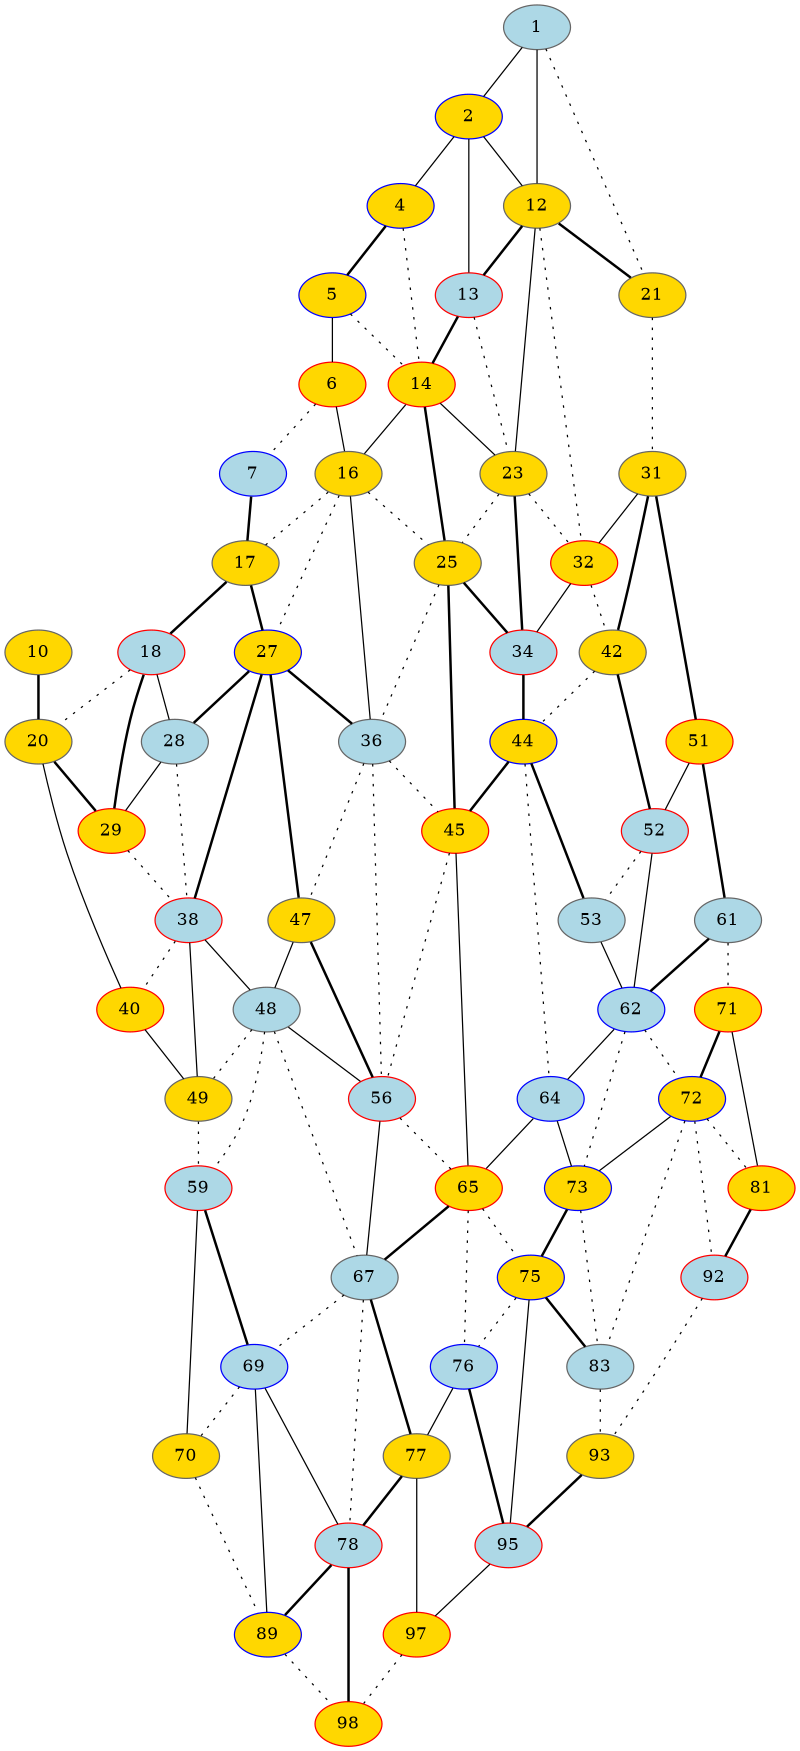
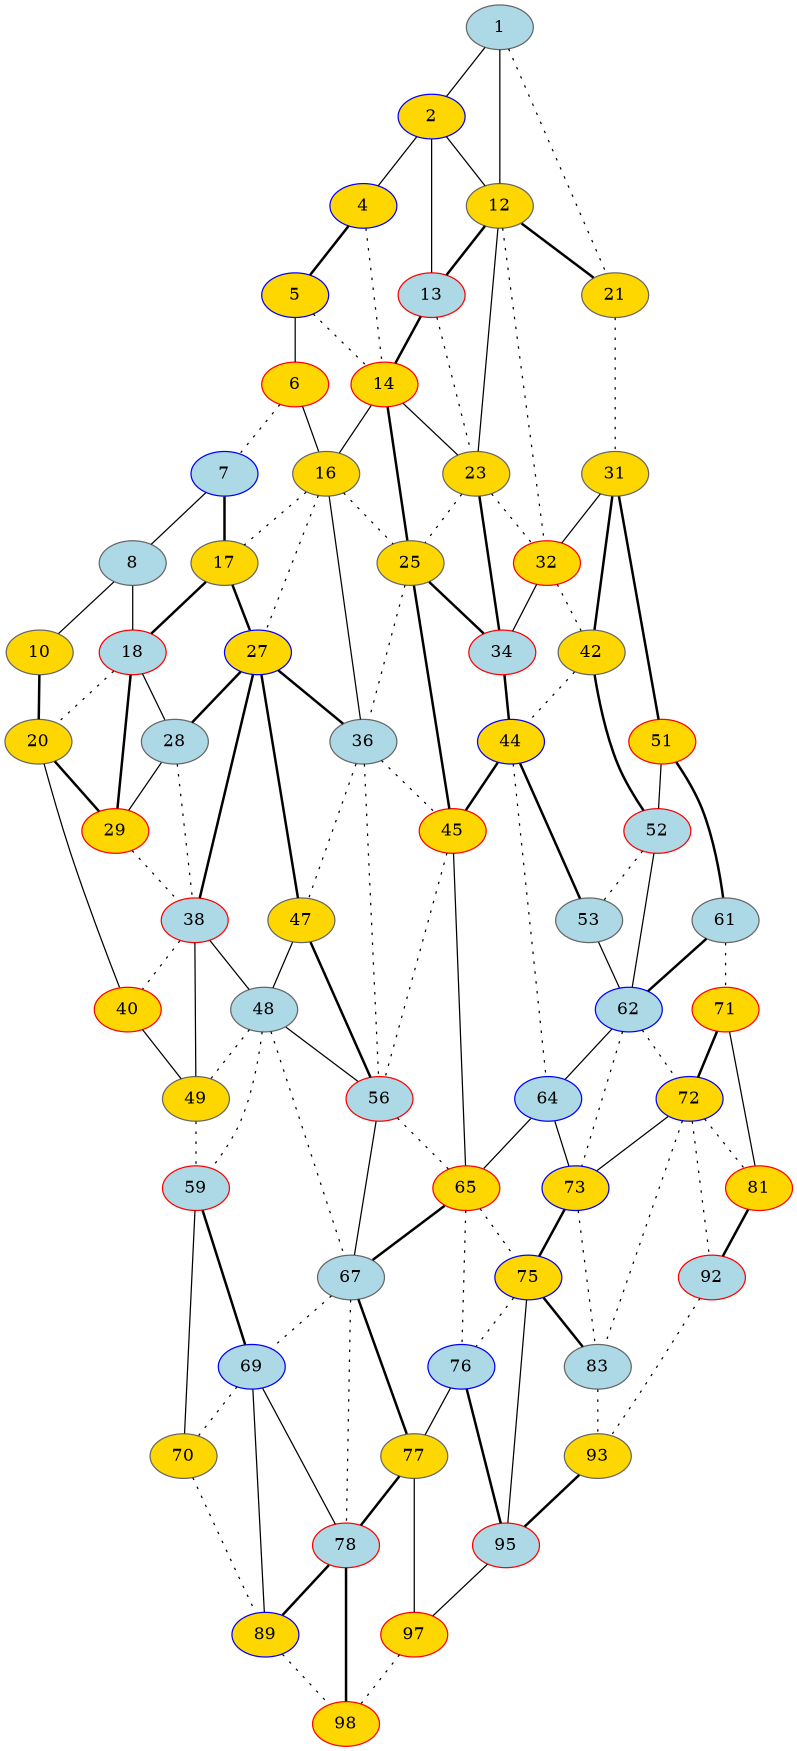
none -> (133, 563)
